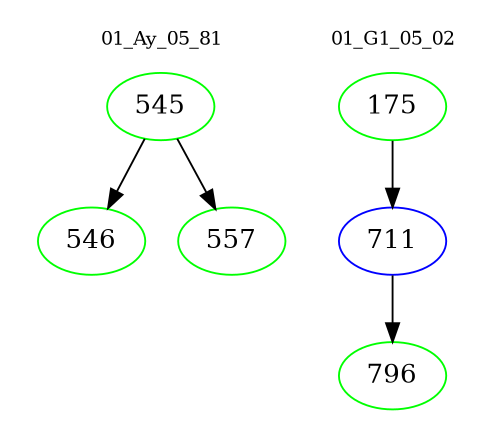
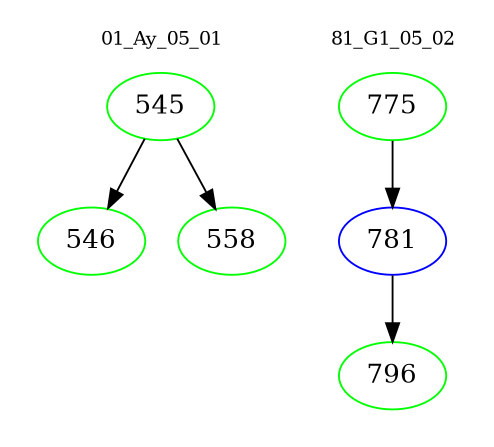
(162, 40) -> (162, 40)
(394, 40) -> (394, 40)
(393, 107) -> (393, 107)
(232, 241) -> (232, 241)
(393, 241) -> (393, 241)
